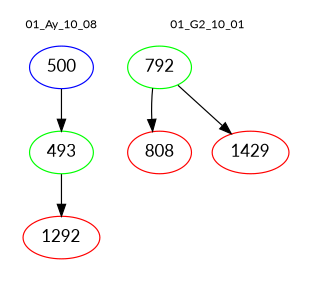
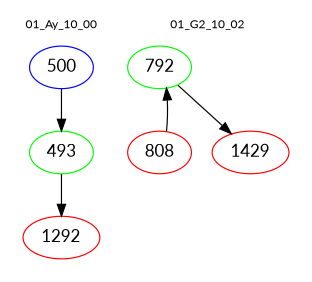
(61, 25) -> (61, 25)
(208, 25) -> (208, 25)
(152, 104) -> (167, 116)
